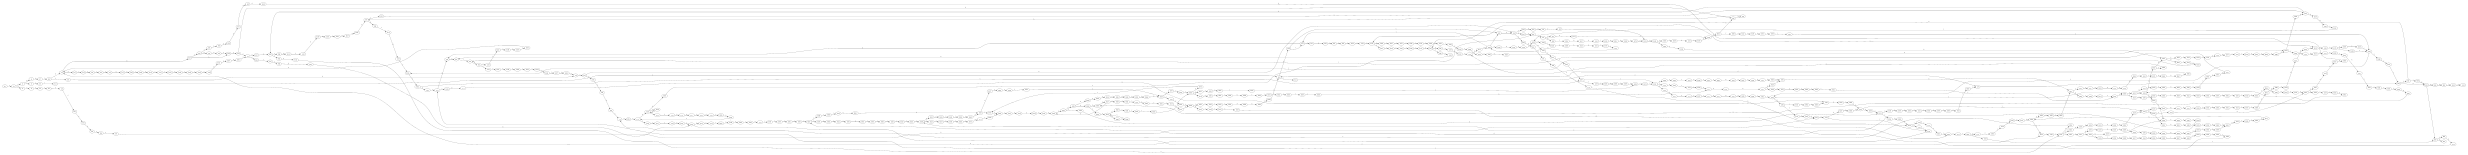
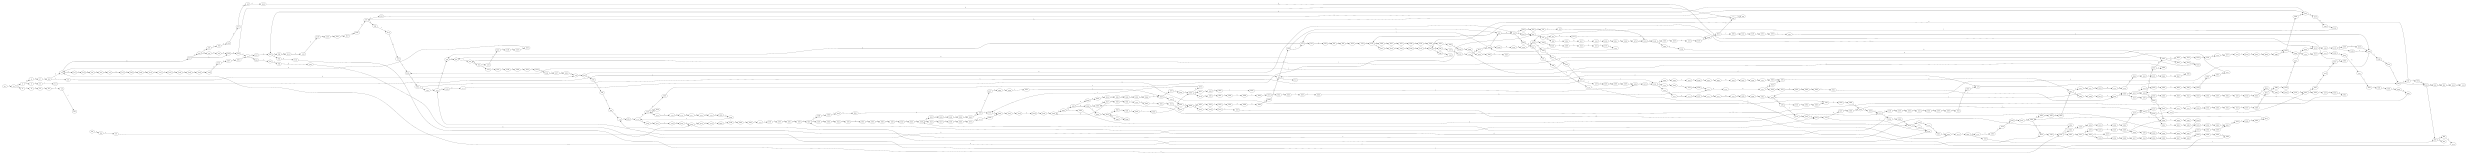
(83, 123) -> none
